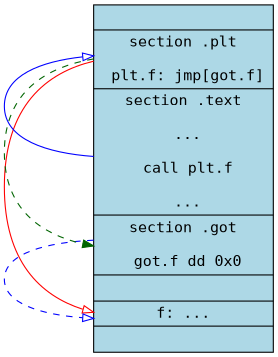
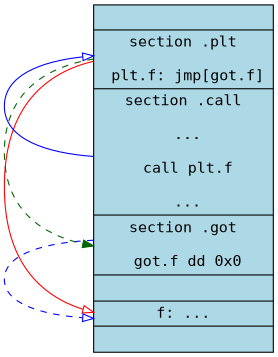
(183, 101) -> (183, 101)
